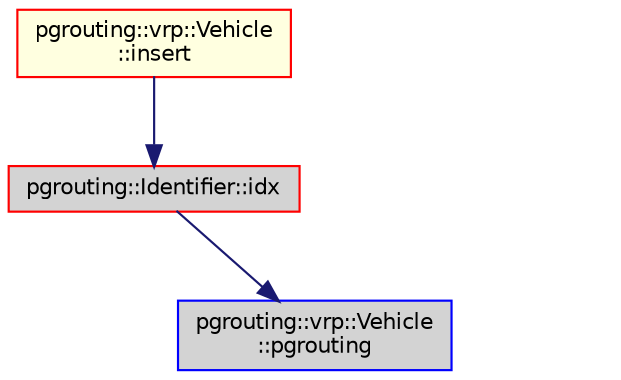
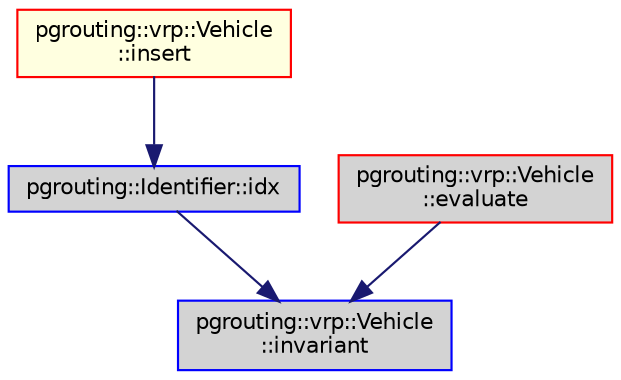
(154, 189) -> (154, 189)
none -> (475, 189)
(315, 335) -> (315, 335)
